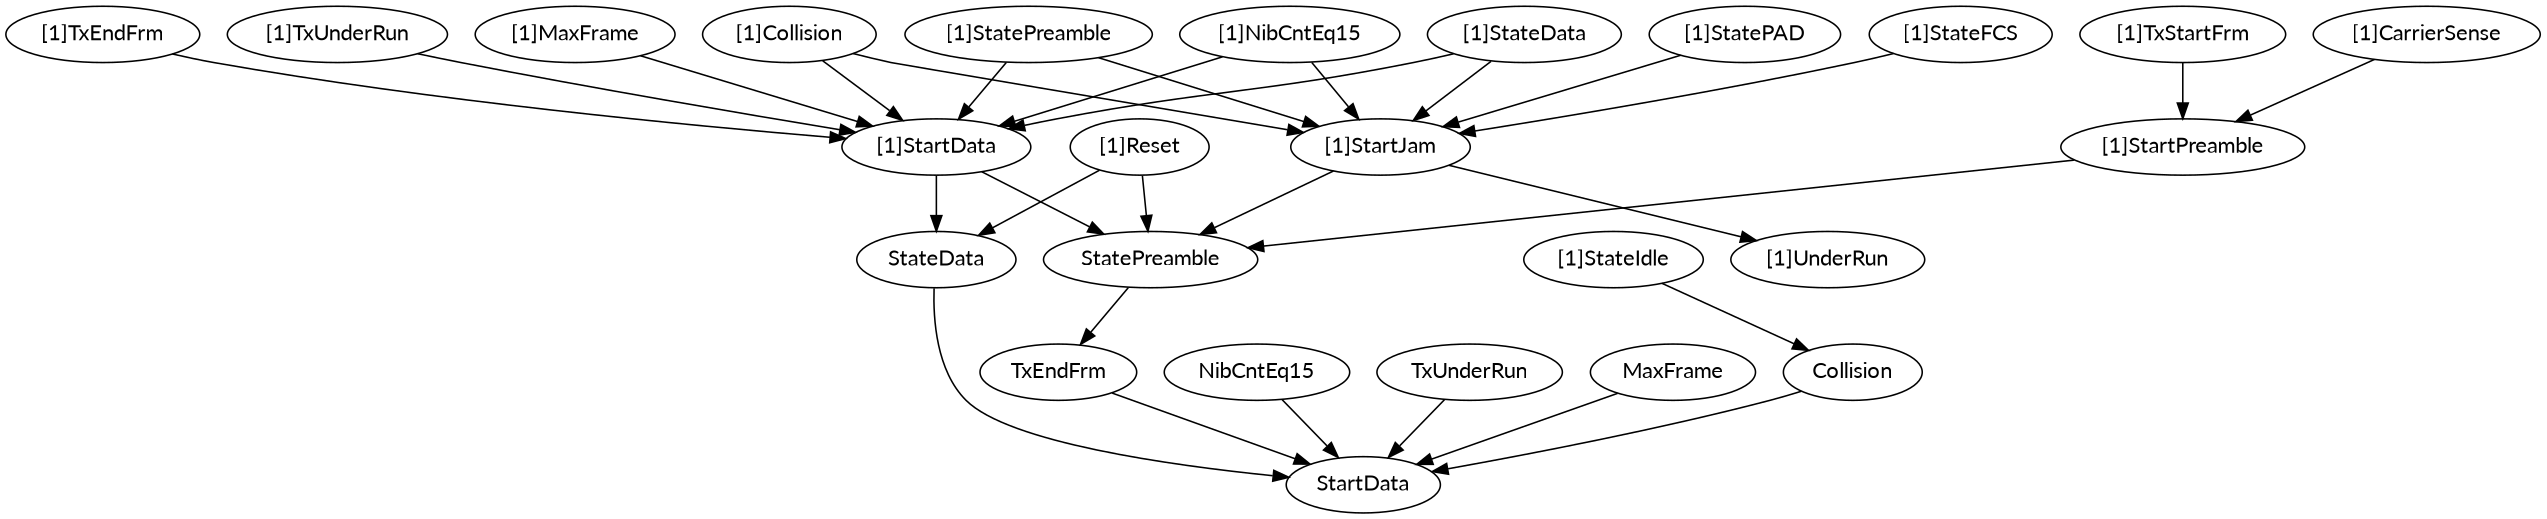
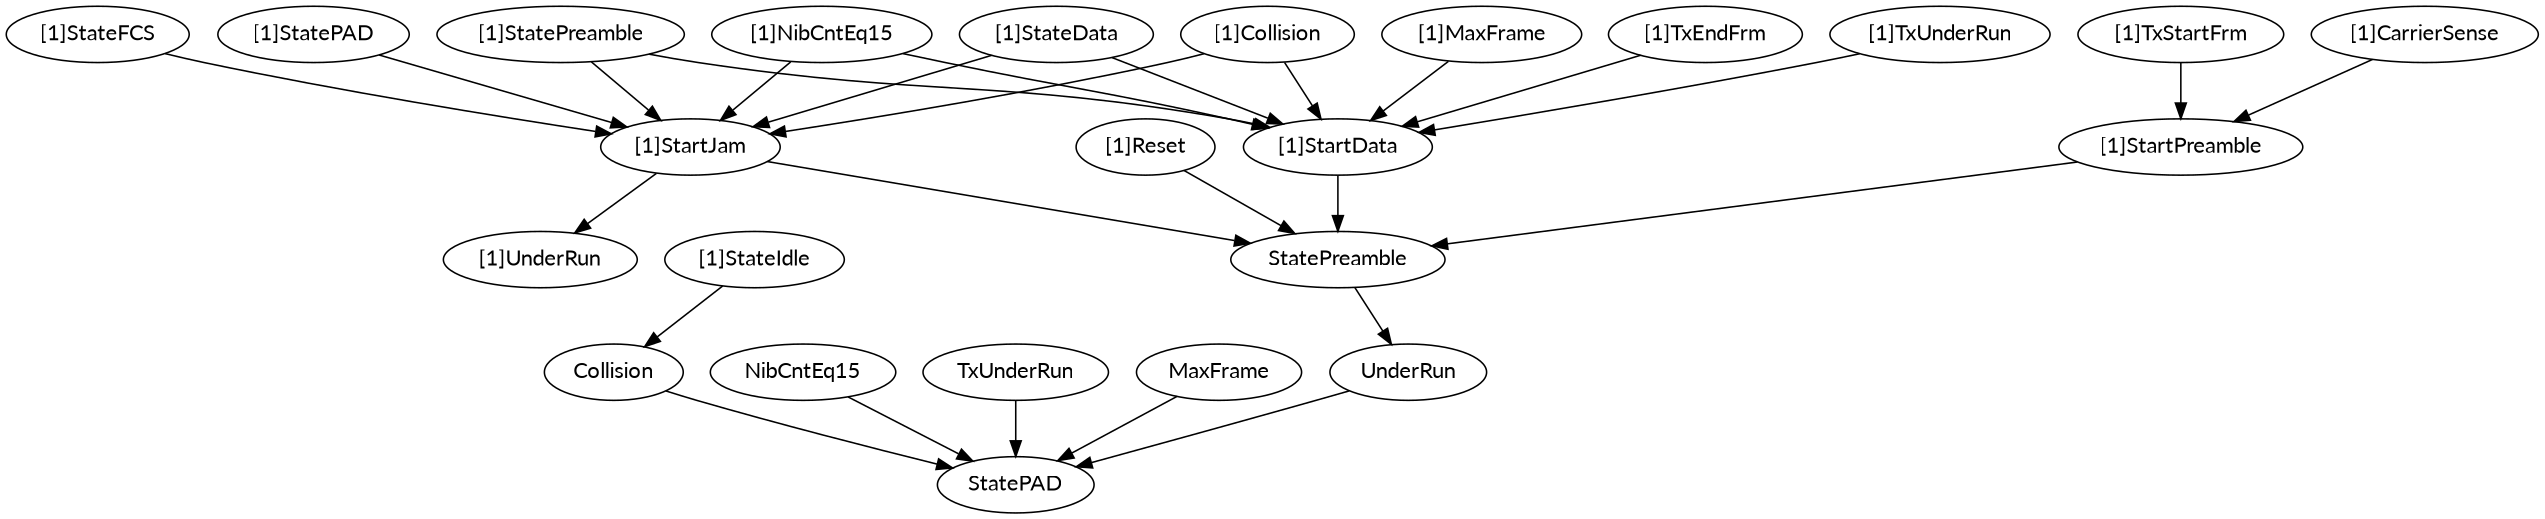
(936, 260) -> none
(1058, 372) -> (1408, 372)
(1363, 485) -> (1016, 485)
